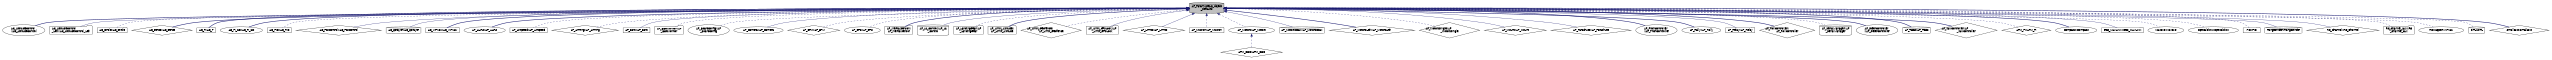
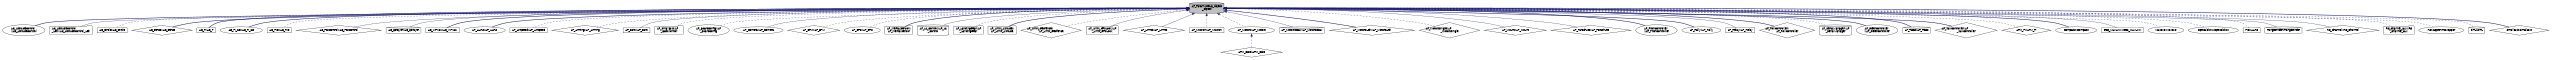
(1207, 8) -> (1207, 8)
(669, 30) -> (669, 30)
(2252, 30) -> (2252, 30)
(2441, 30) -> (2441, 30)
